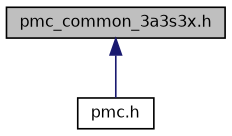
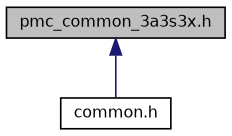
(116, 113) -> (116, 113)
